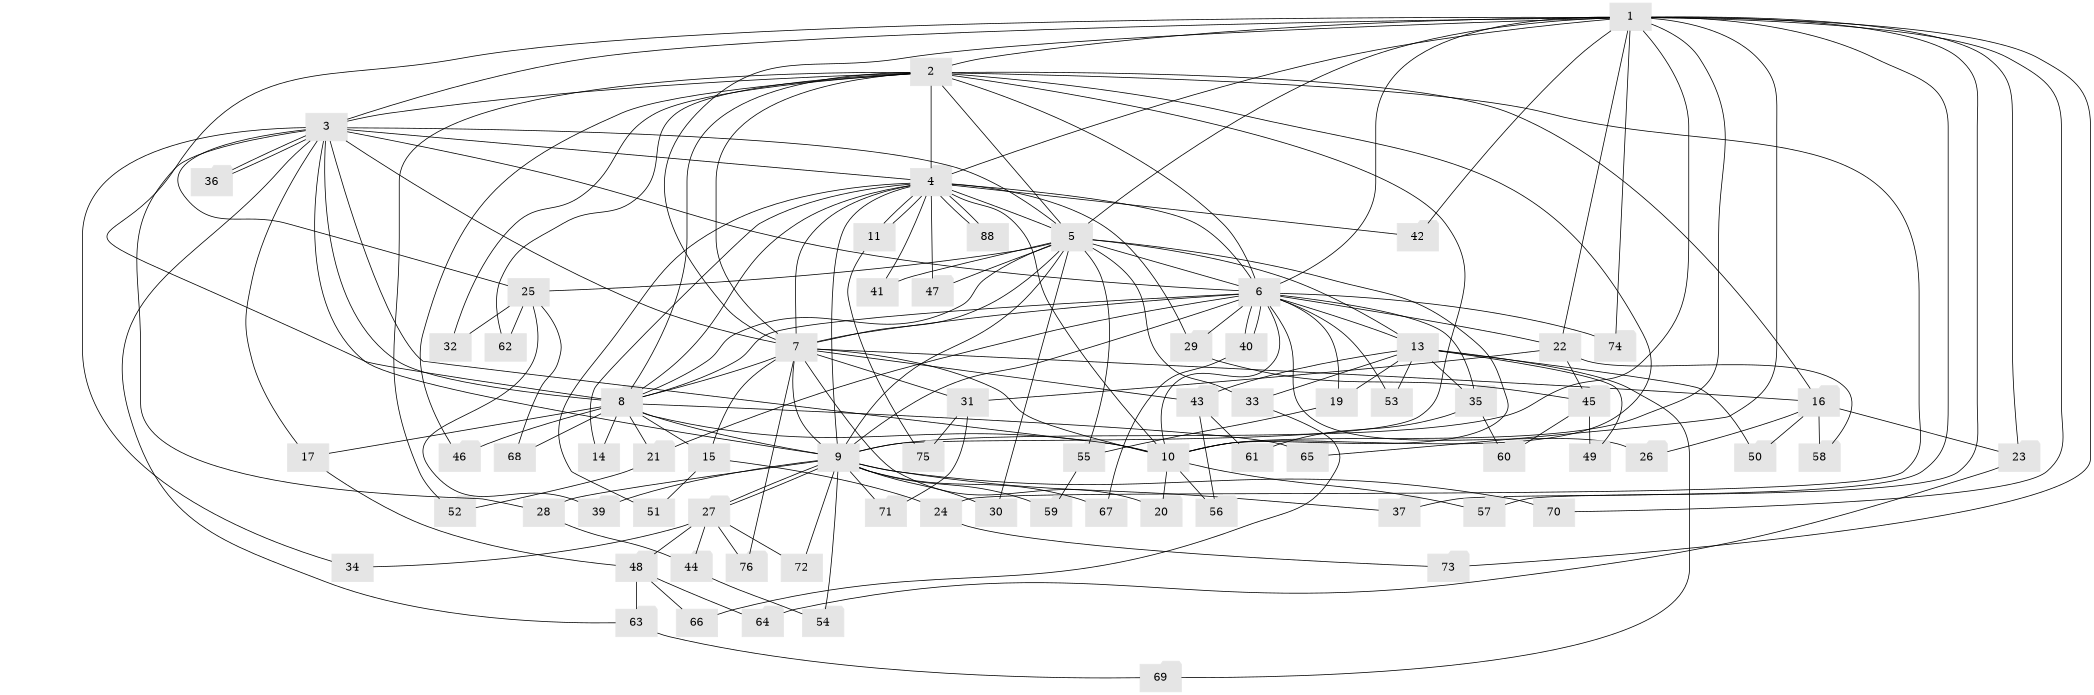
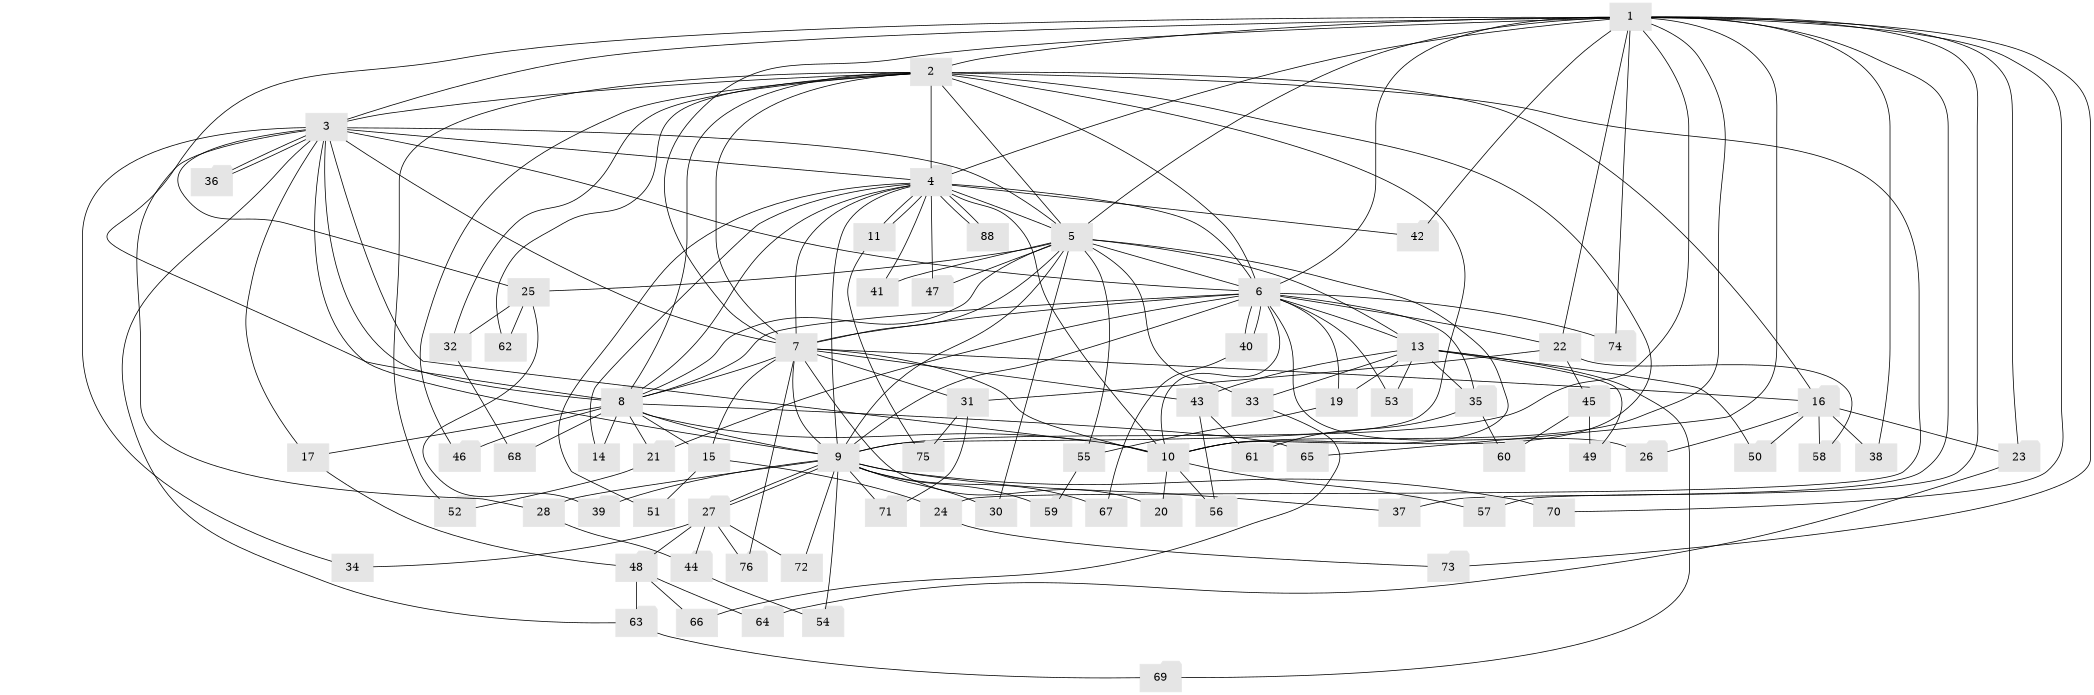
(1191, 347) -> none
(553, 372) -> (481, 400)
none -> (1876, 458)
